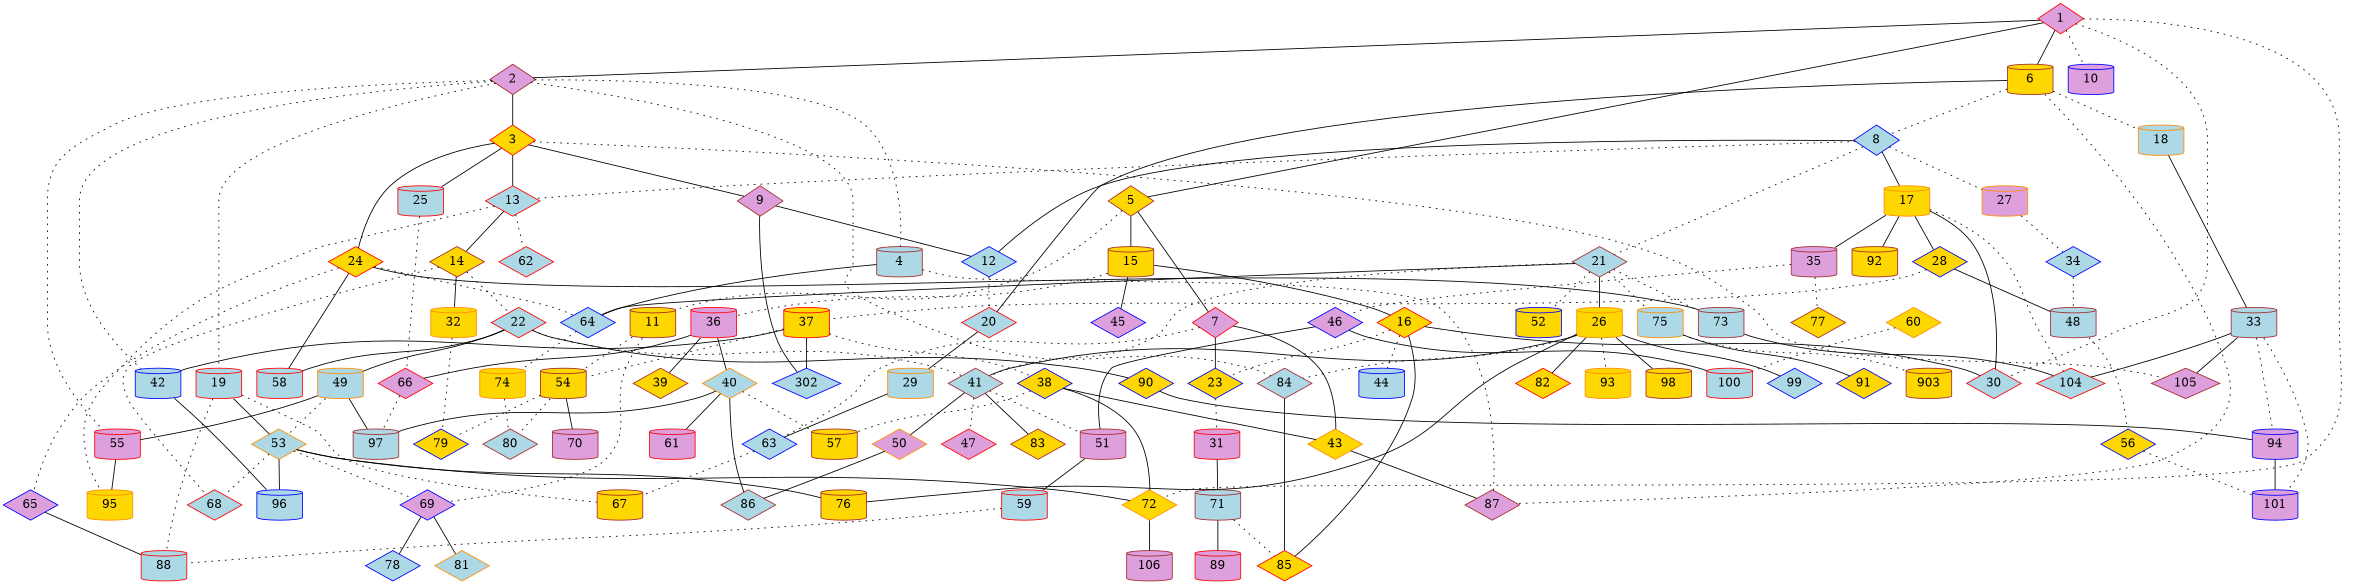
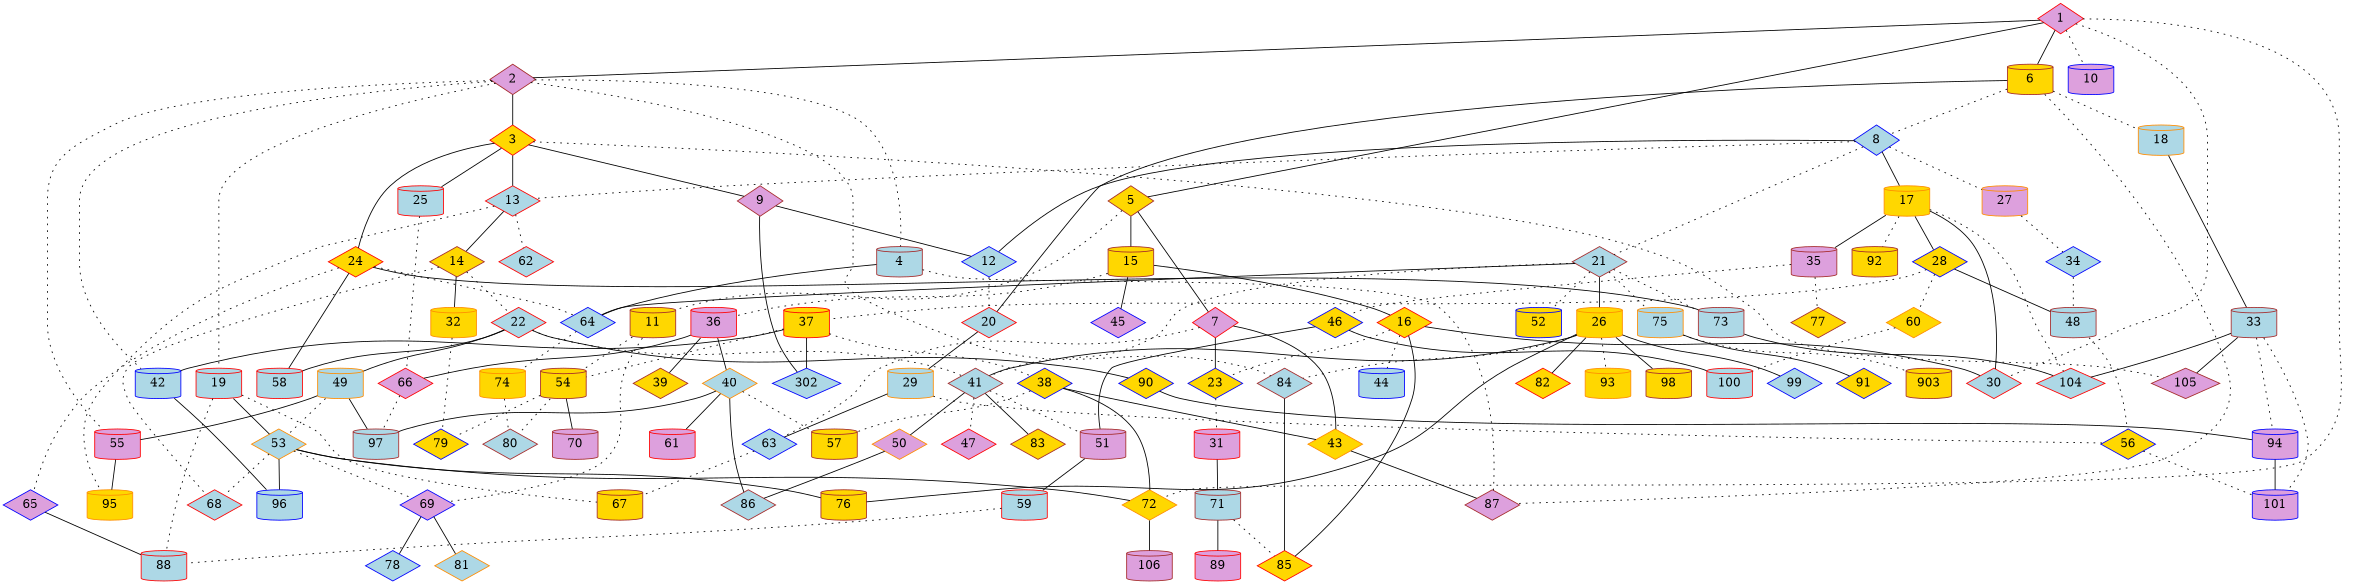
(1891, 231) -> (1891, 231)
none -> (1927, 292)
(1335, 323) -> (1335, 323)
none -> (1517, 431)
